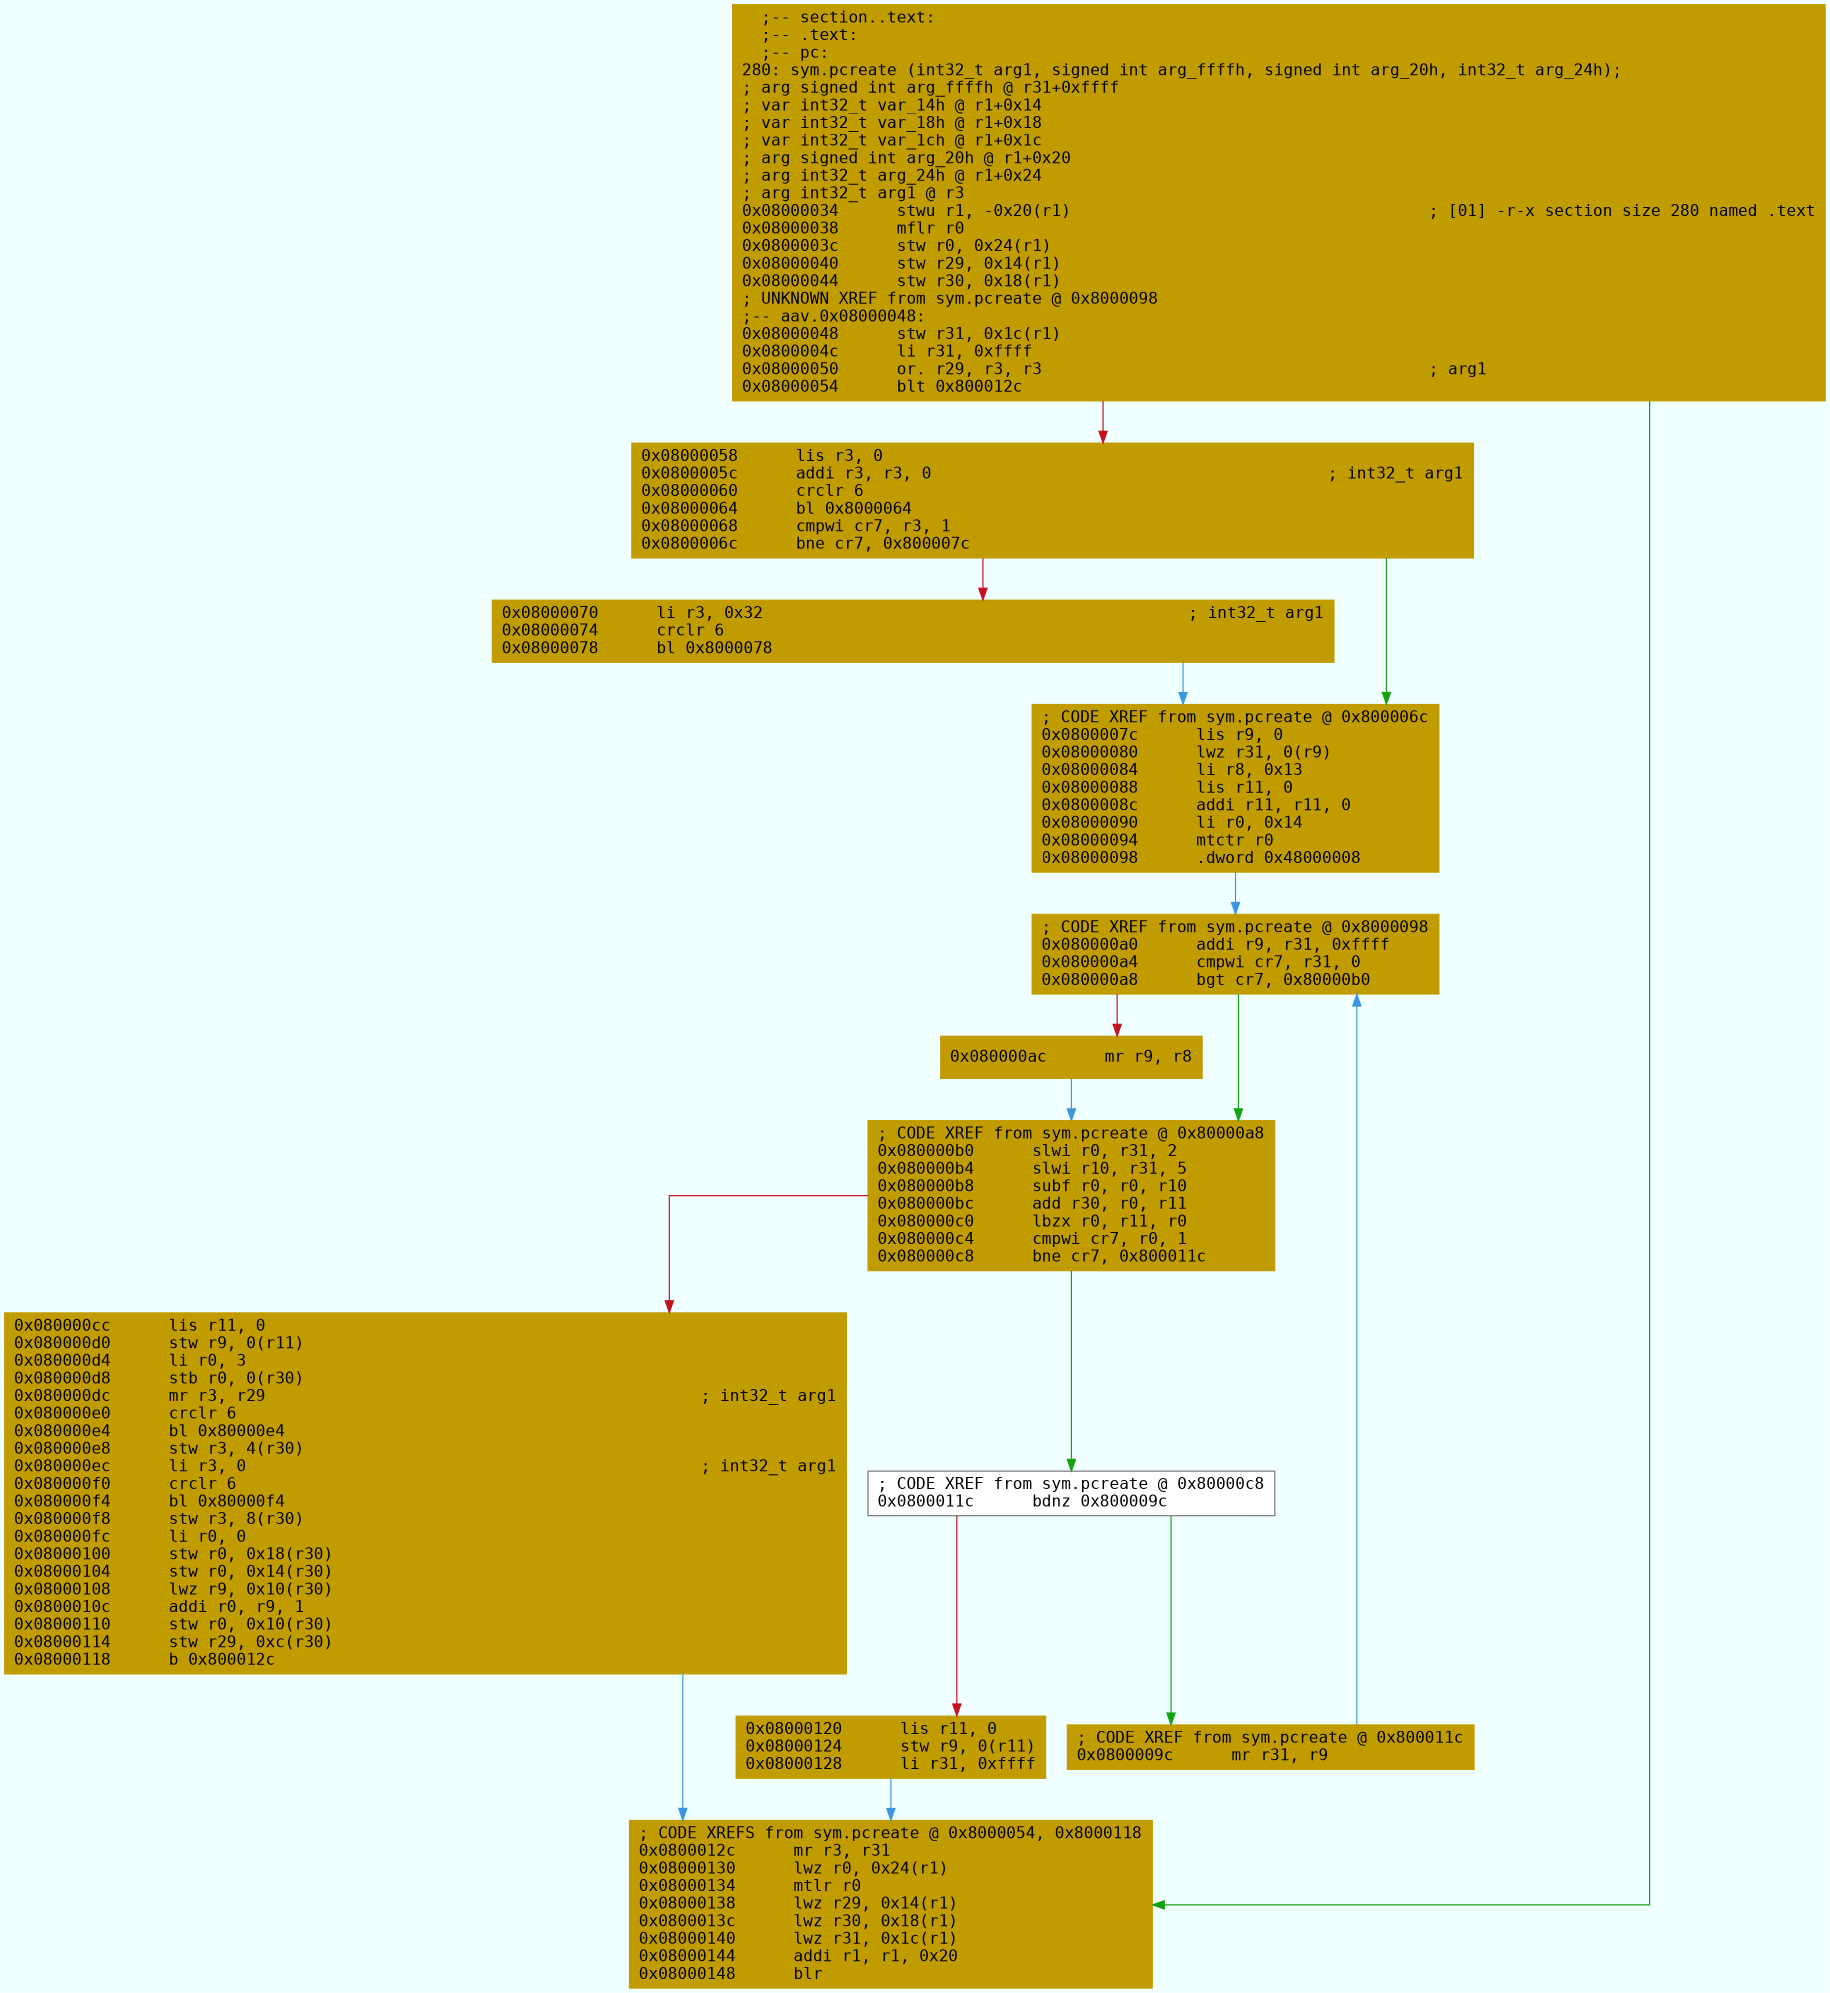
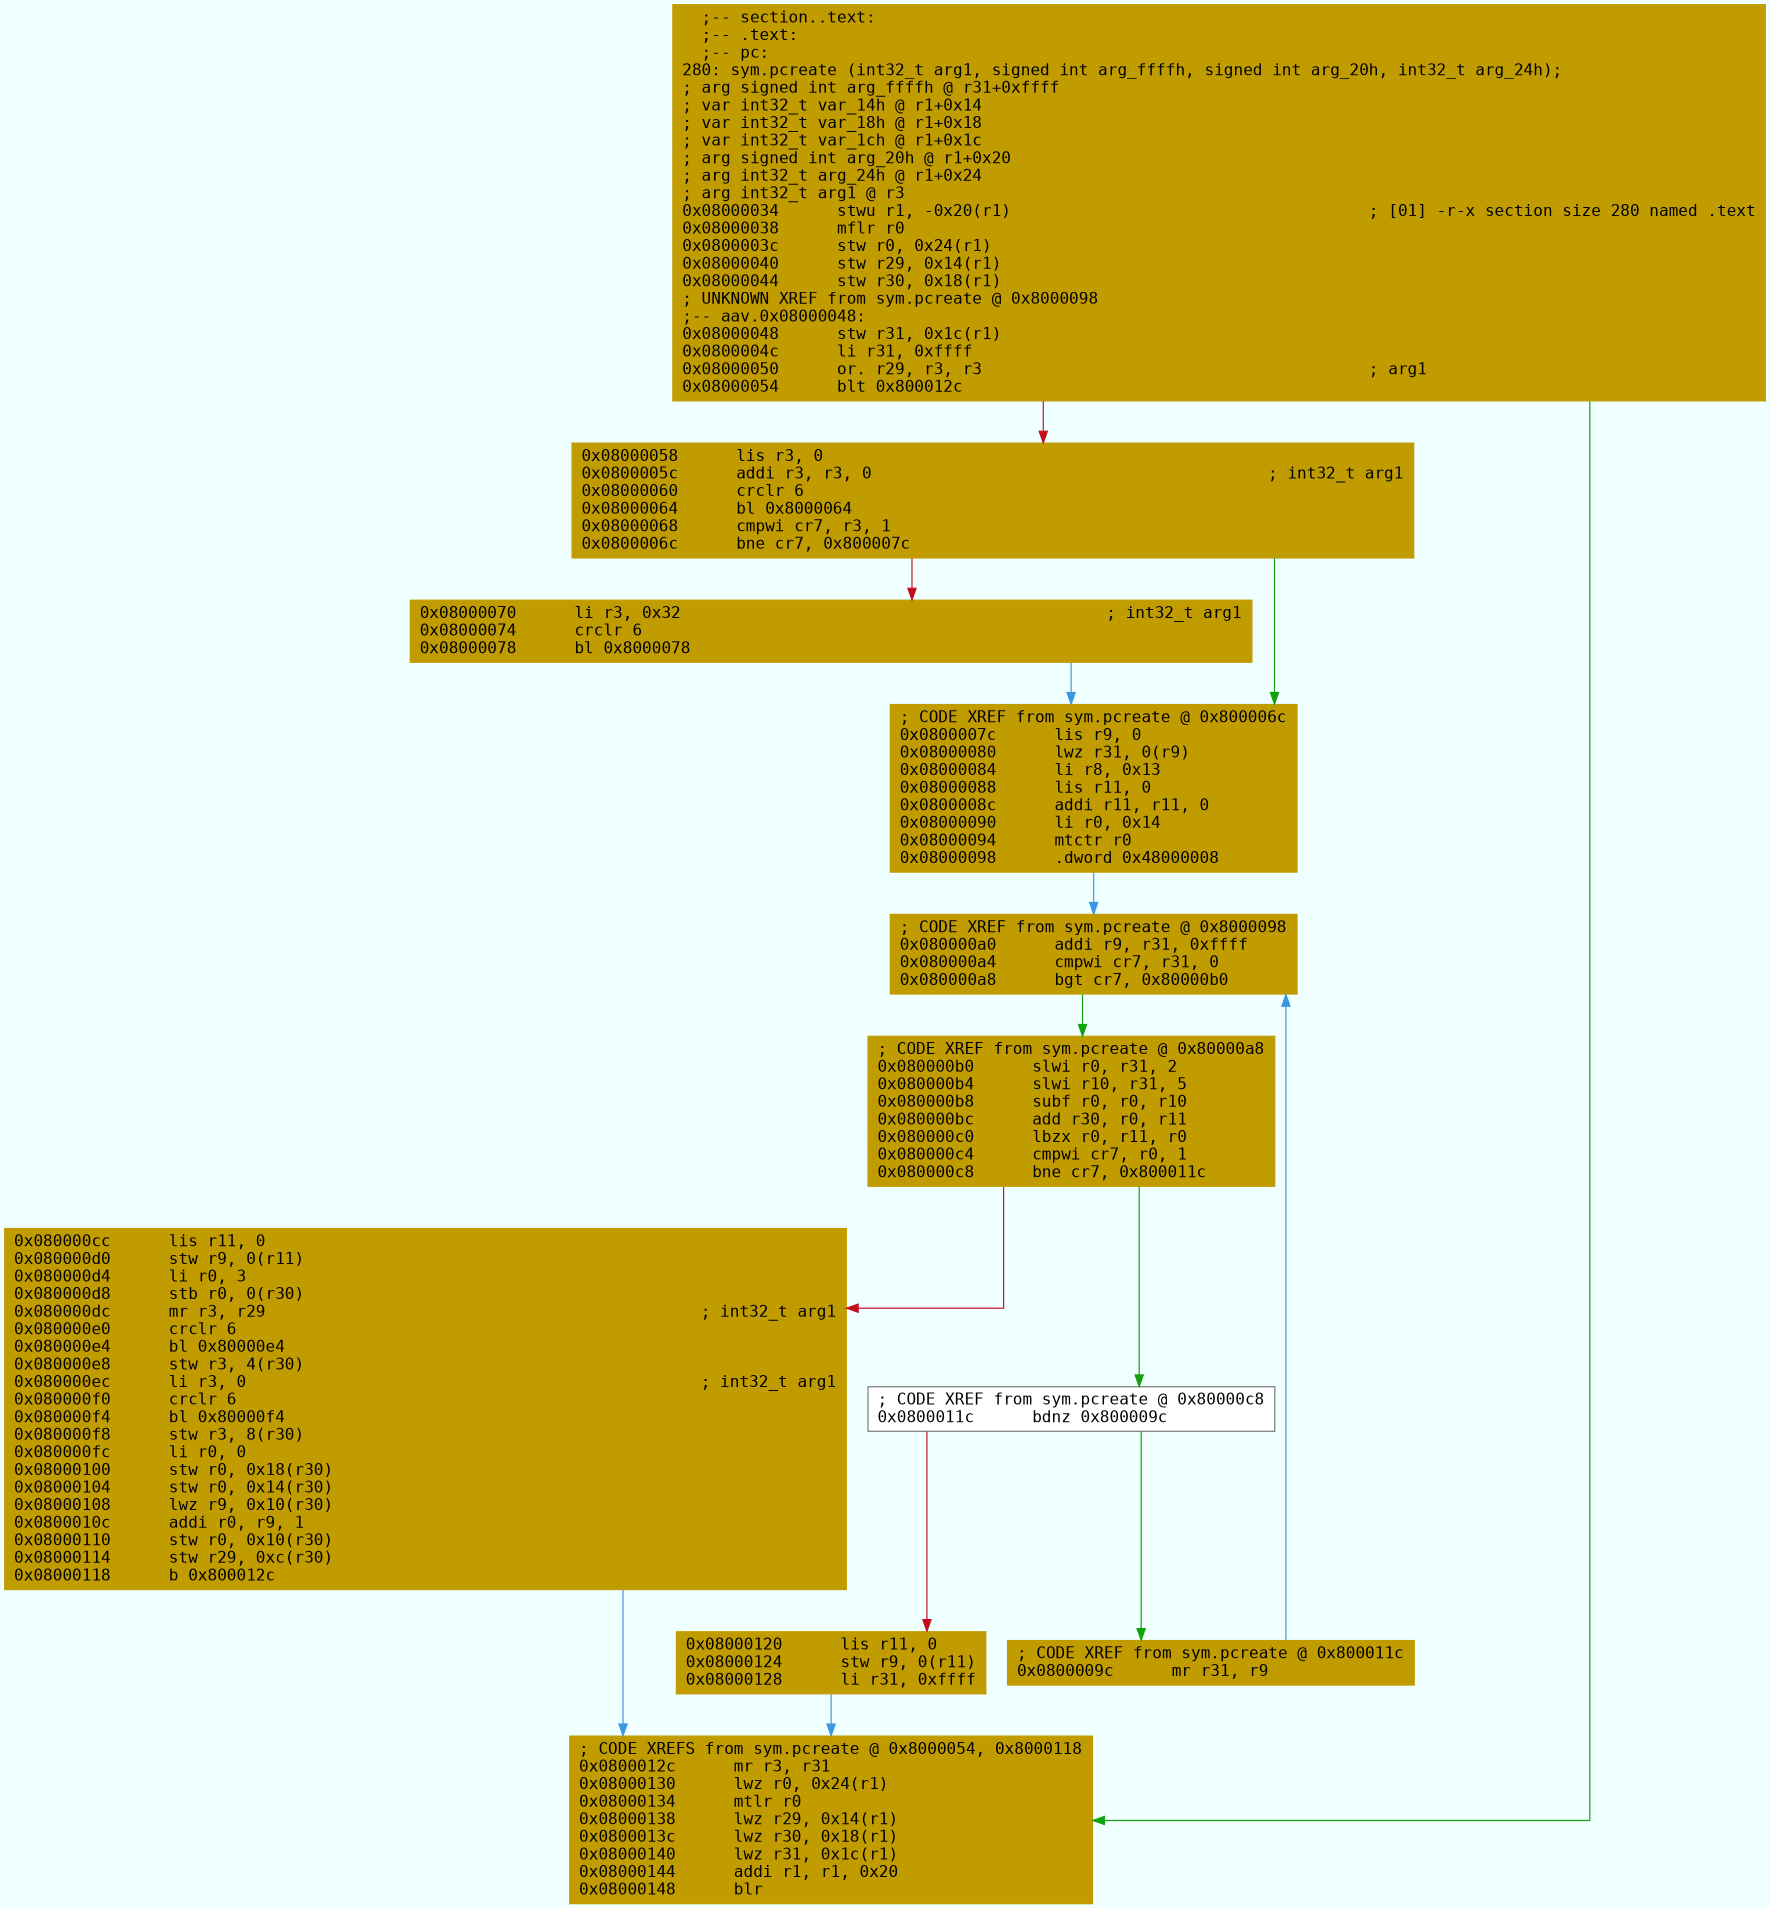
(1071, 1057) -> none
